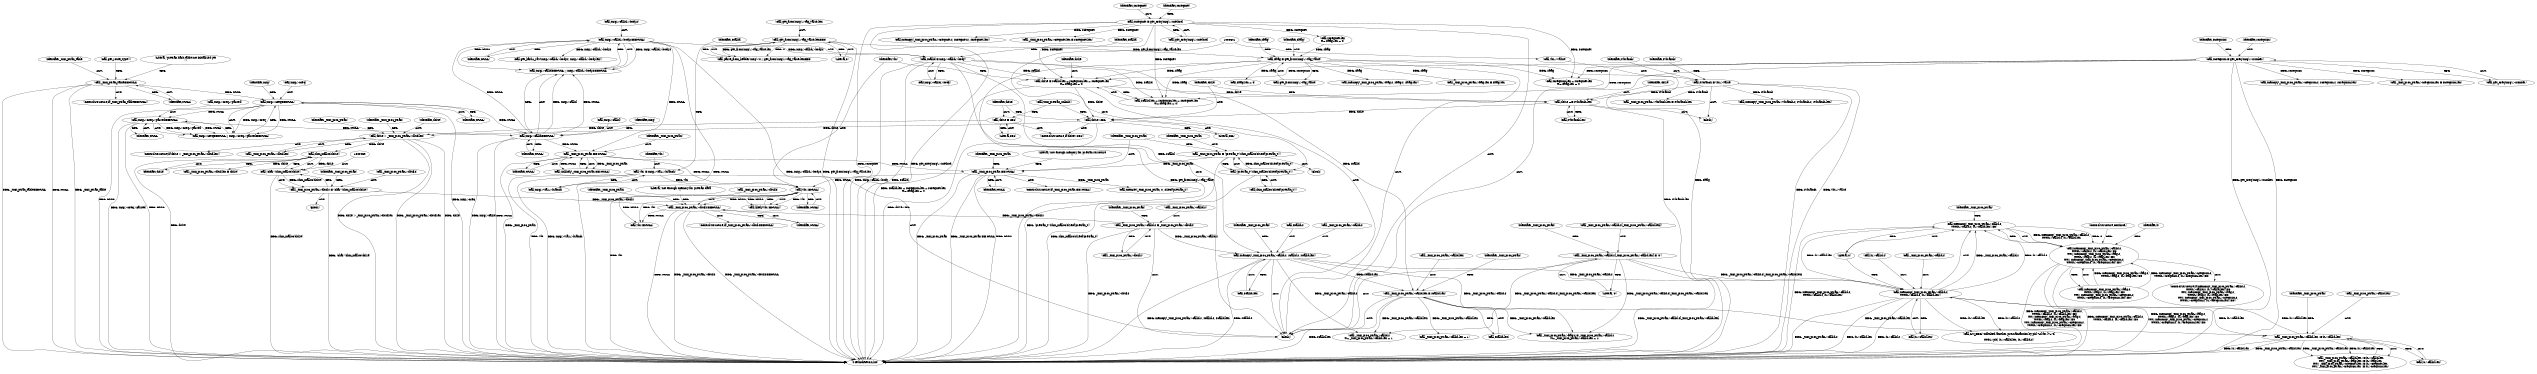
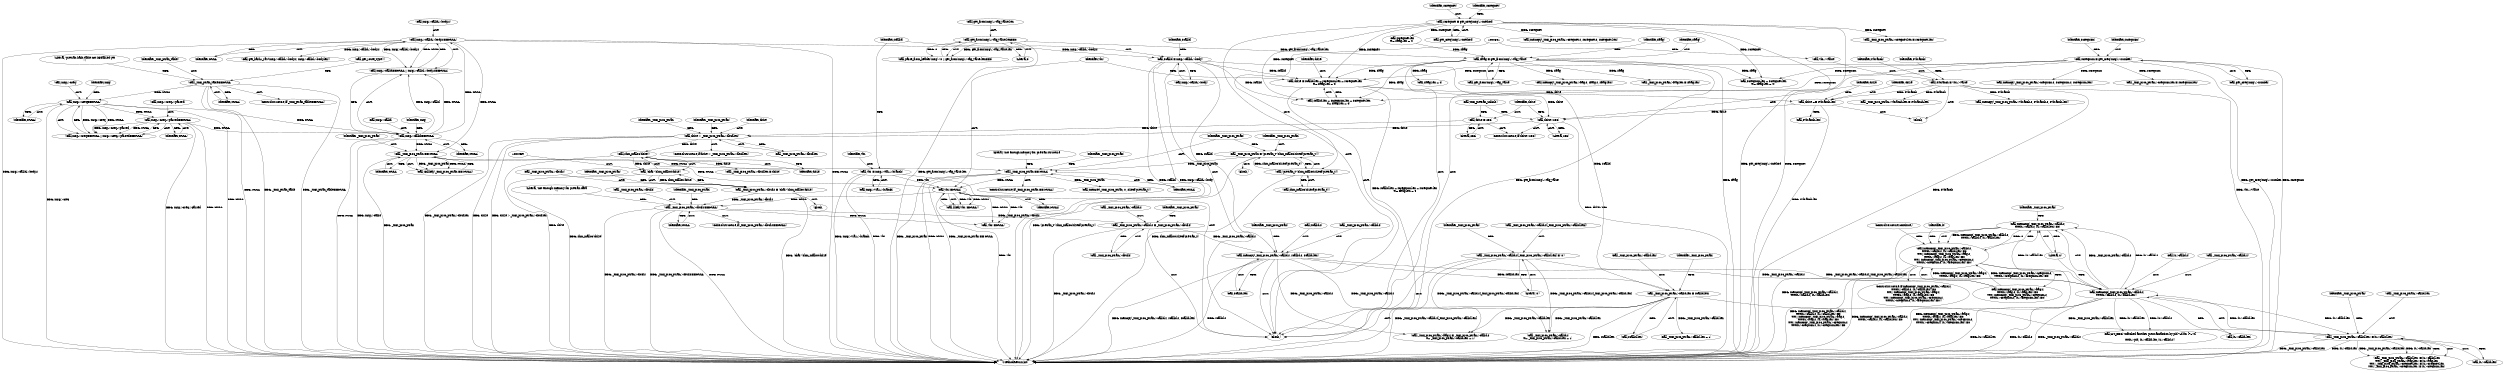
(1567, 112) -> none
(297, 164) -> (658, 164)
